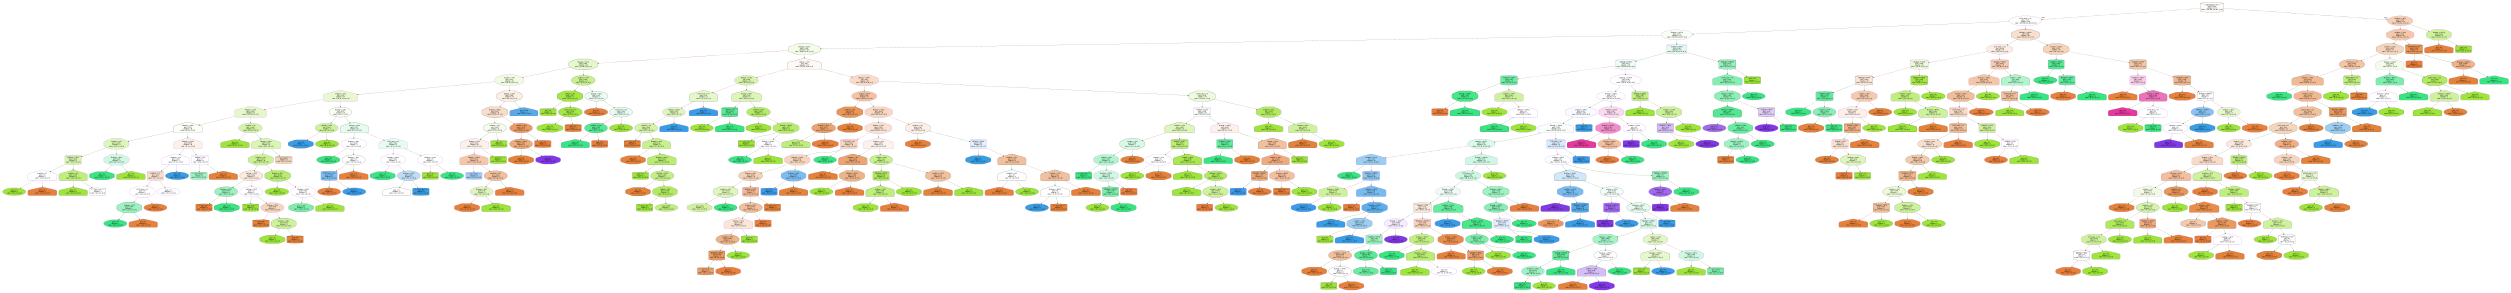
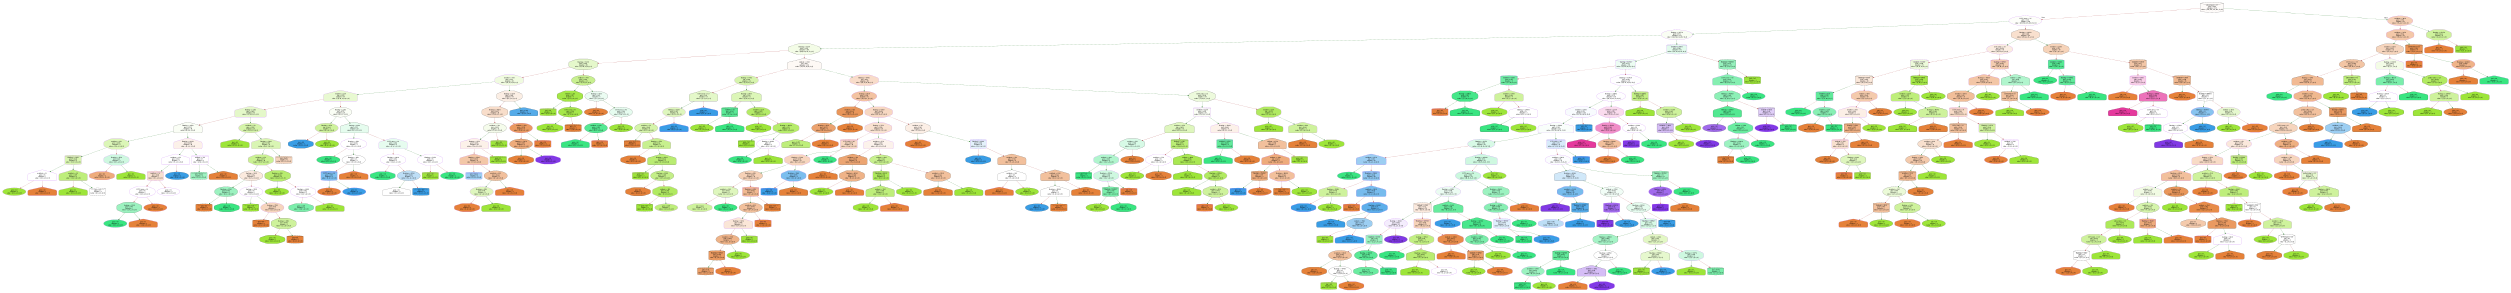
(102, 176) -> (102, 176)
(1551, 224) -> (1551, 224)
